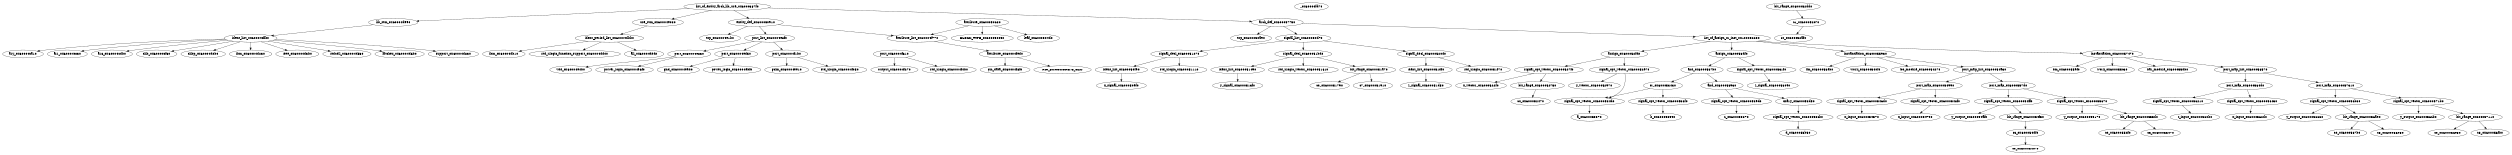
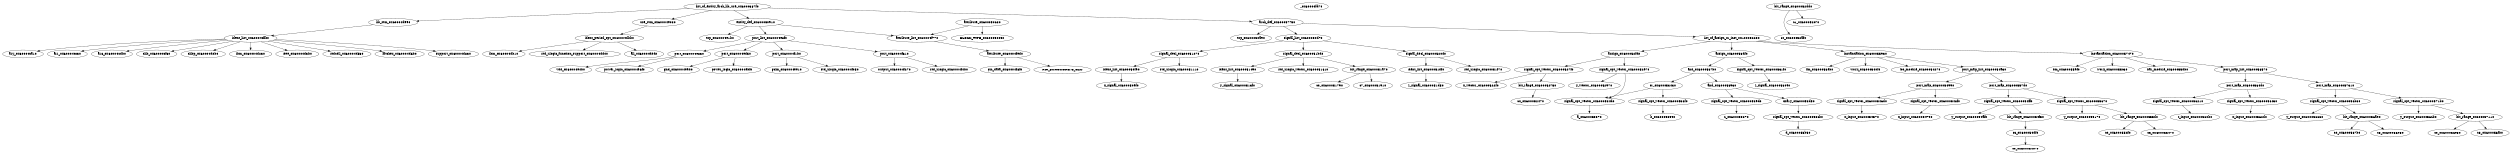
(1801, 29) -> (1784, 21)
(609, 38) -> (609, 38)
(1038, 38) -> none
none -> (832, 46)
